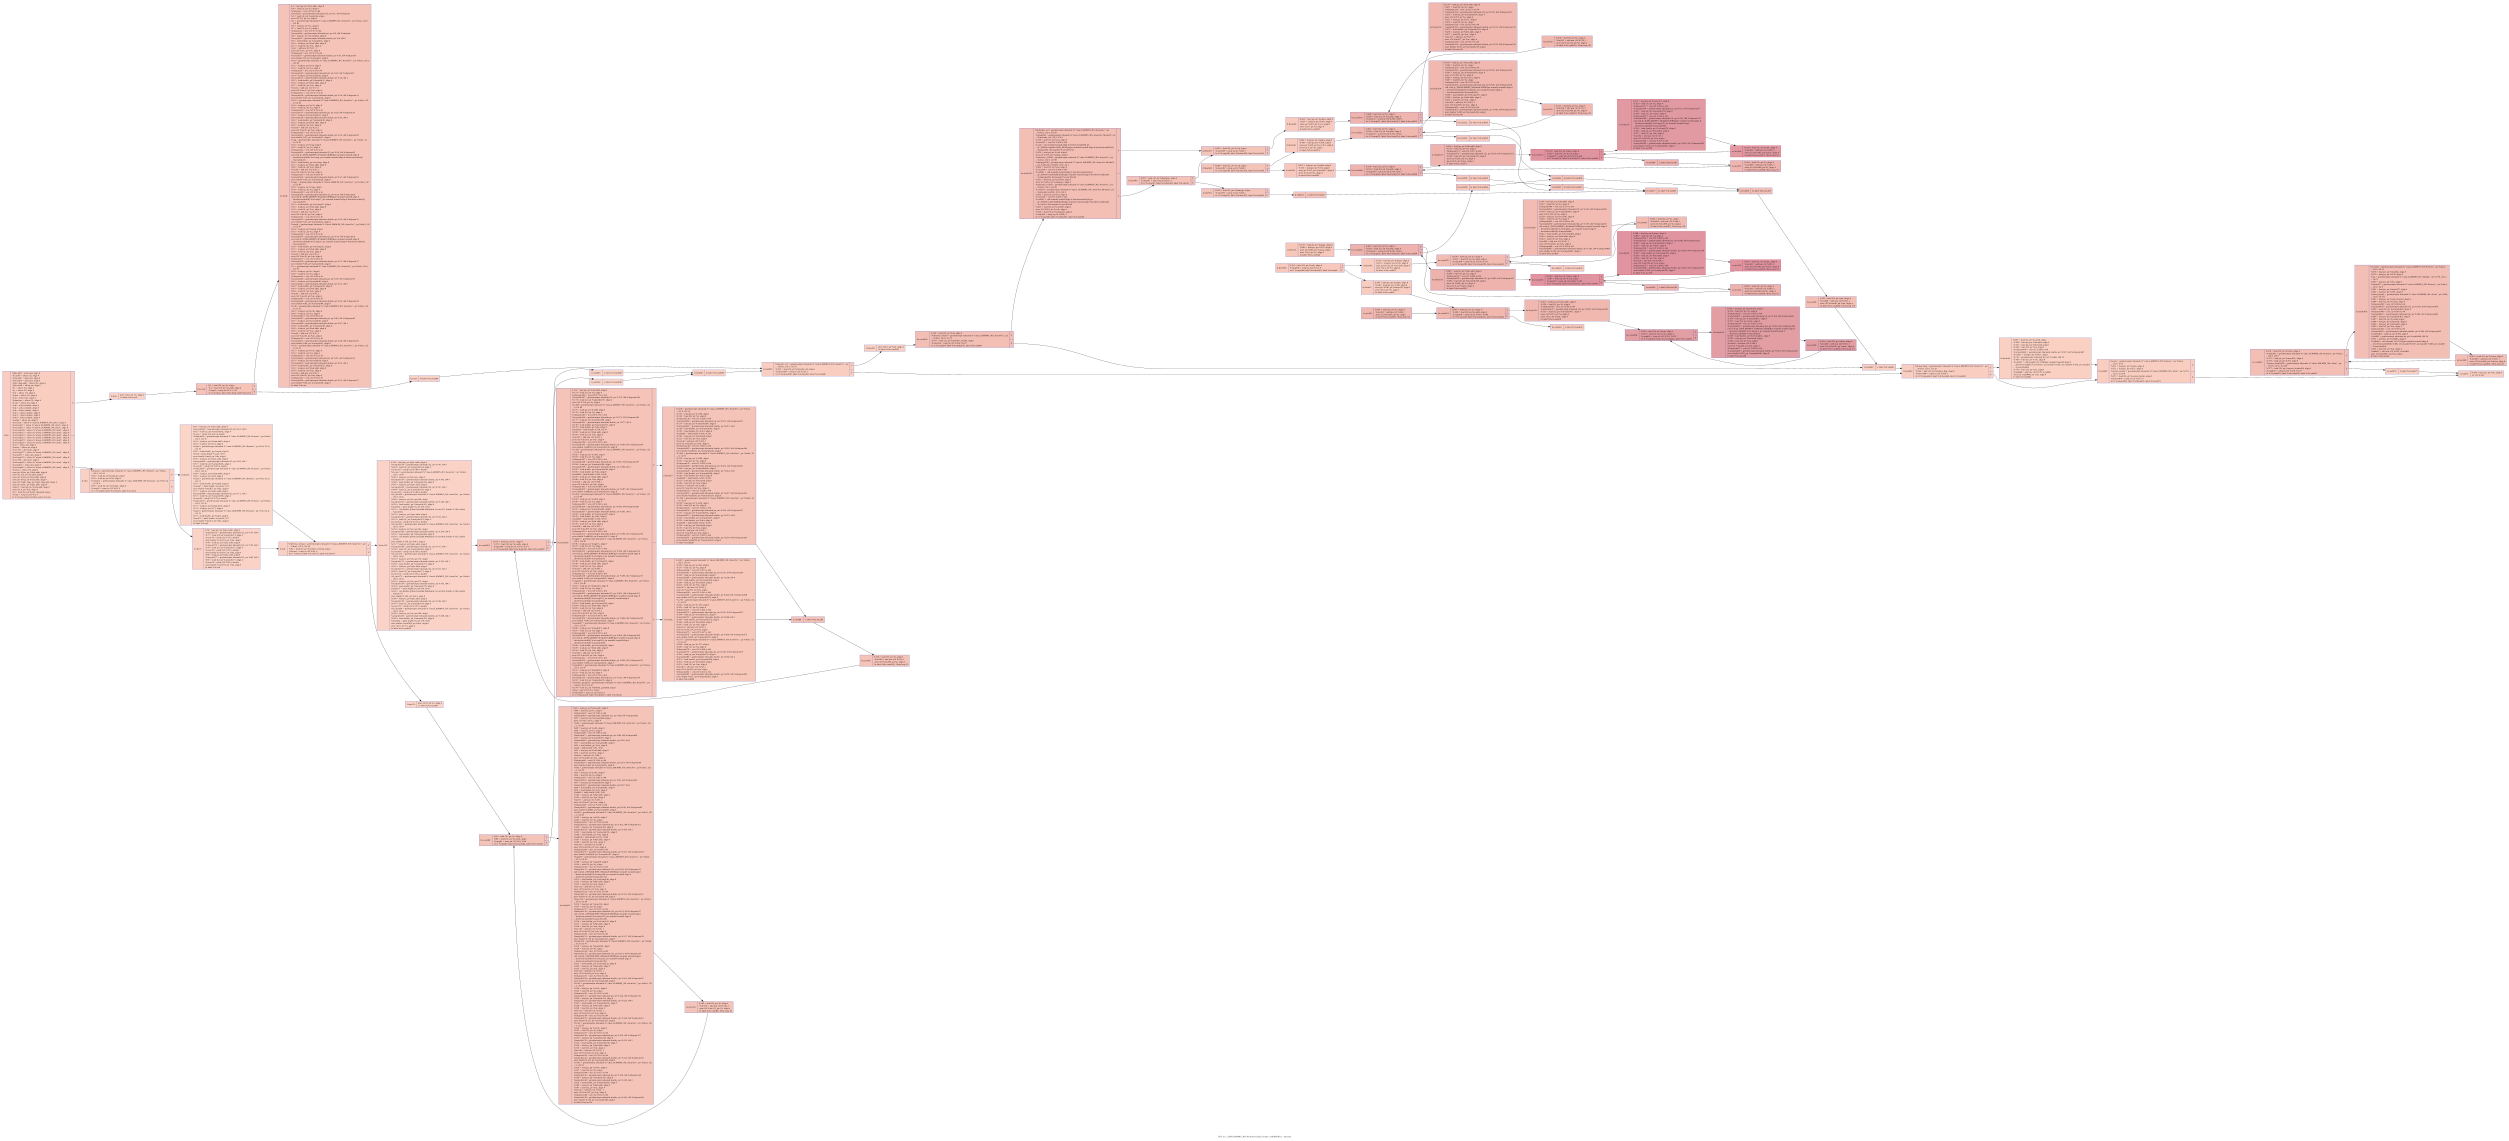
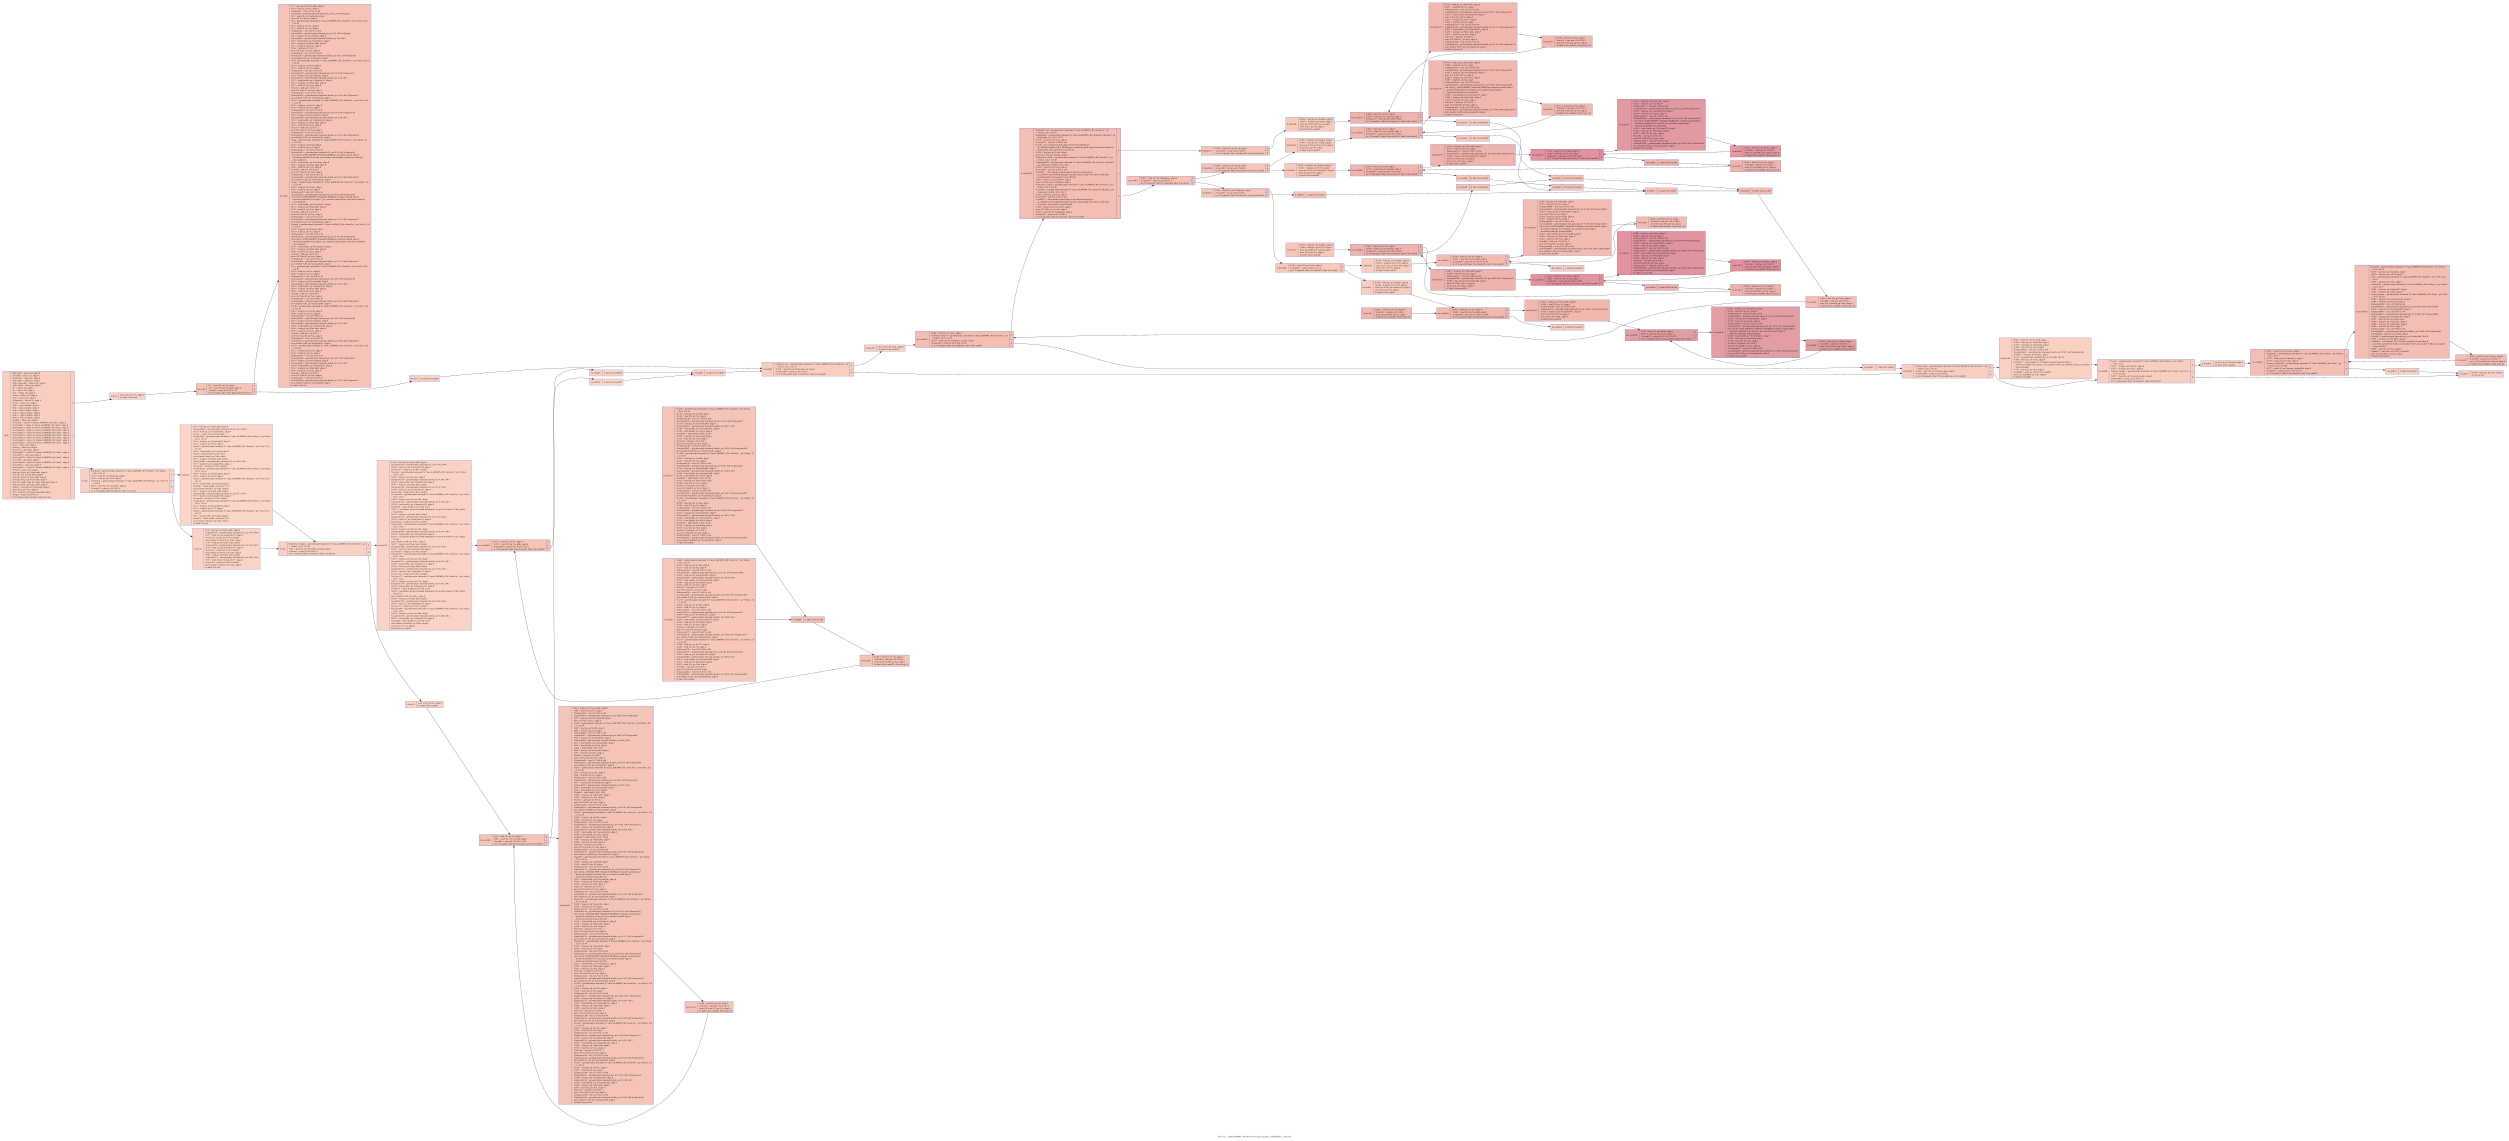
none -> (1529, 36)
(1199, 165) -> (1209, 177)
none -> (1274, 227)
(1855, 335) -> (1413, 335)
none -> (2222, 364)
(606, 543) -> none
